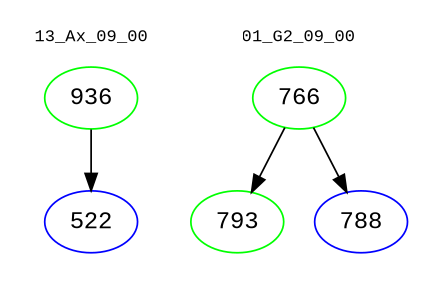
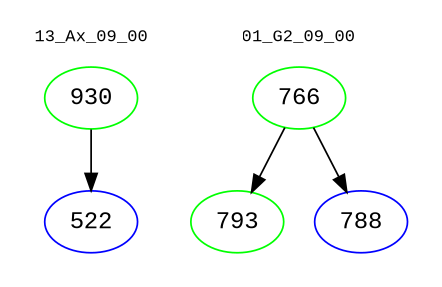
(91, 98) -> (91, 98)
